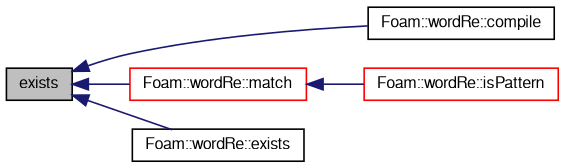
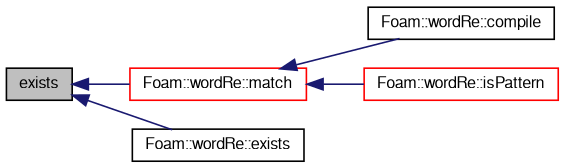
(227, 38) -> (348, 52)
